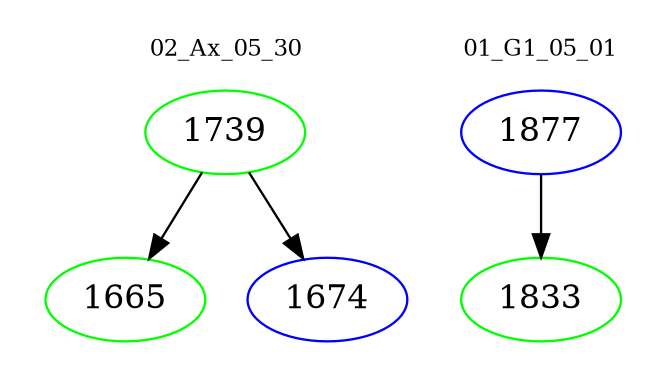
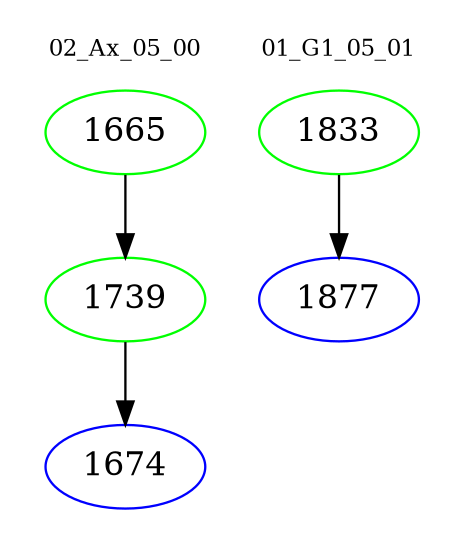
(226, 50) -> (125, 50)
(182, 205) -> (125, 205)
(541, 205) -> (339, 205)
